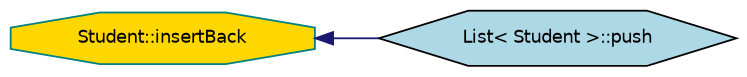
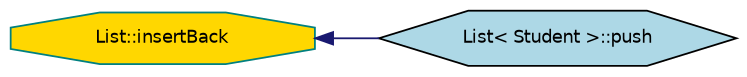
(163, 38) -> (163, 38)
